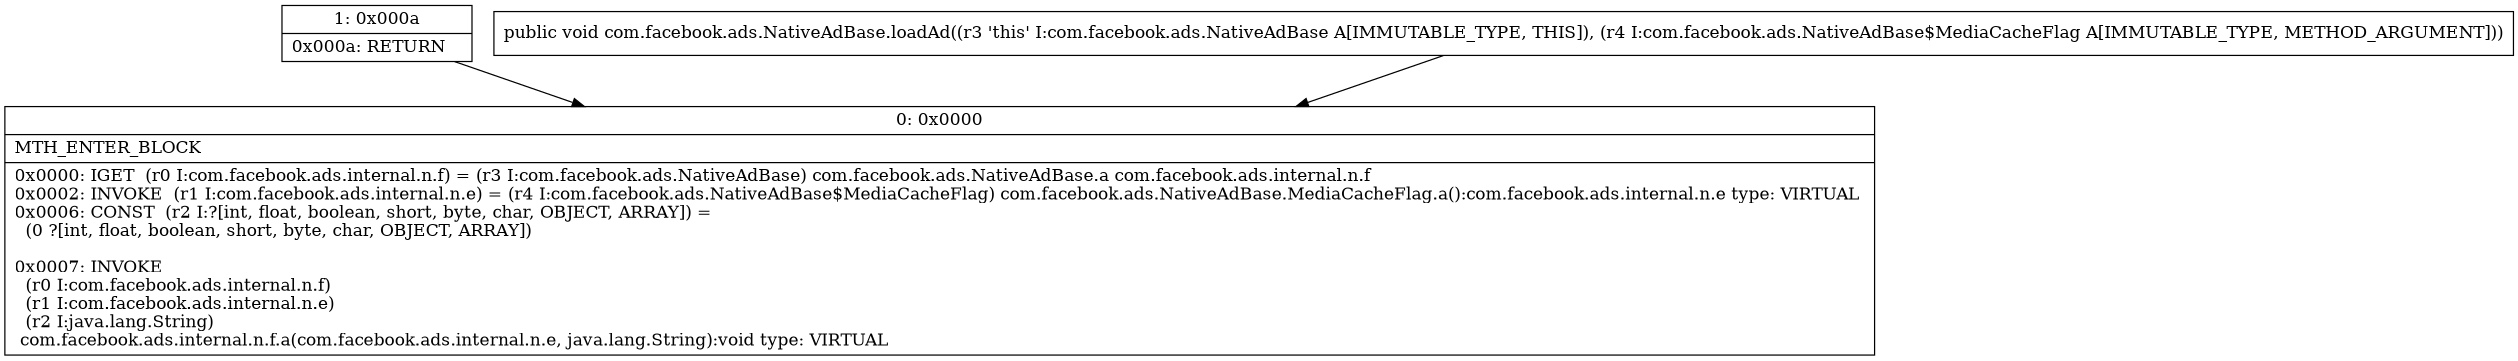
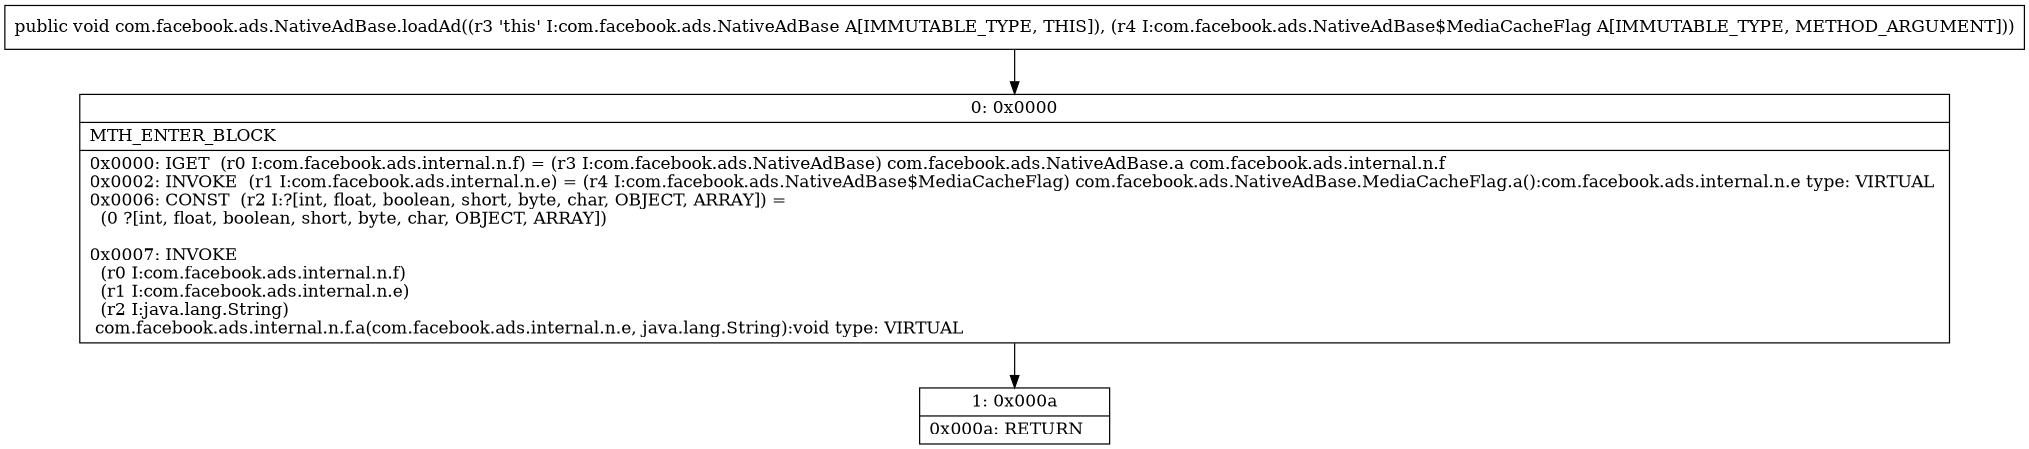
(514, 82) -> (1015, 359)
